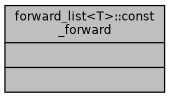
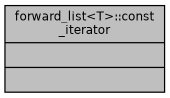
(85, 30) -> (85, 30)
